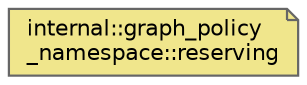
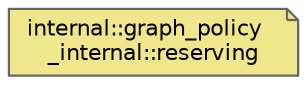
(154, 42) -> (154, 42)
